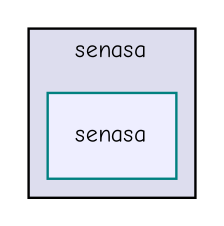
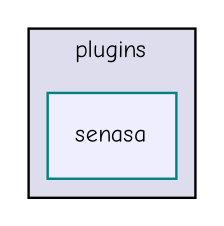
(112, 51) -> (112, 51)
